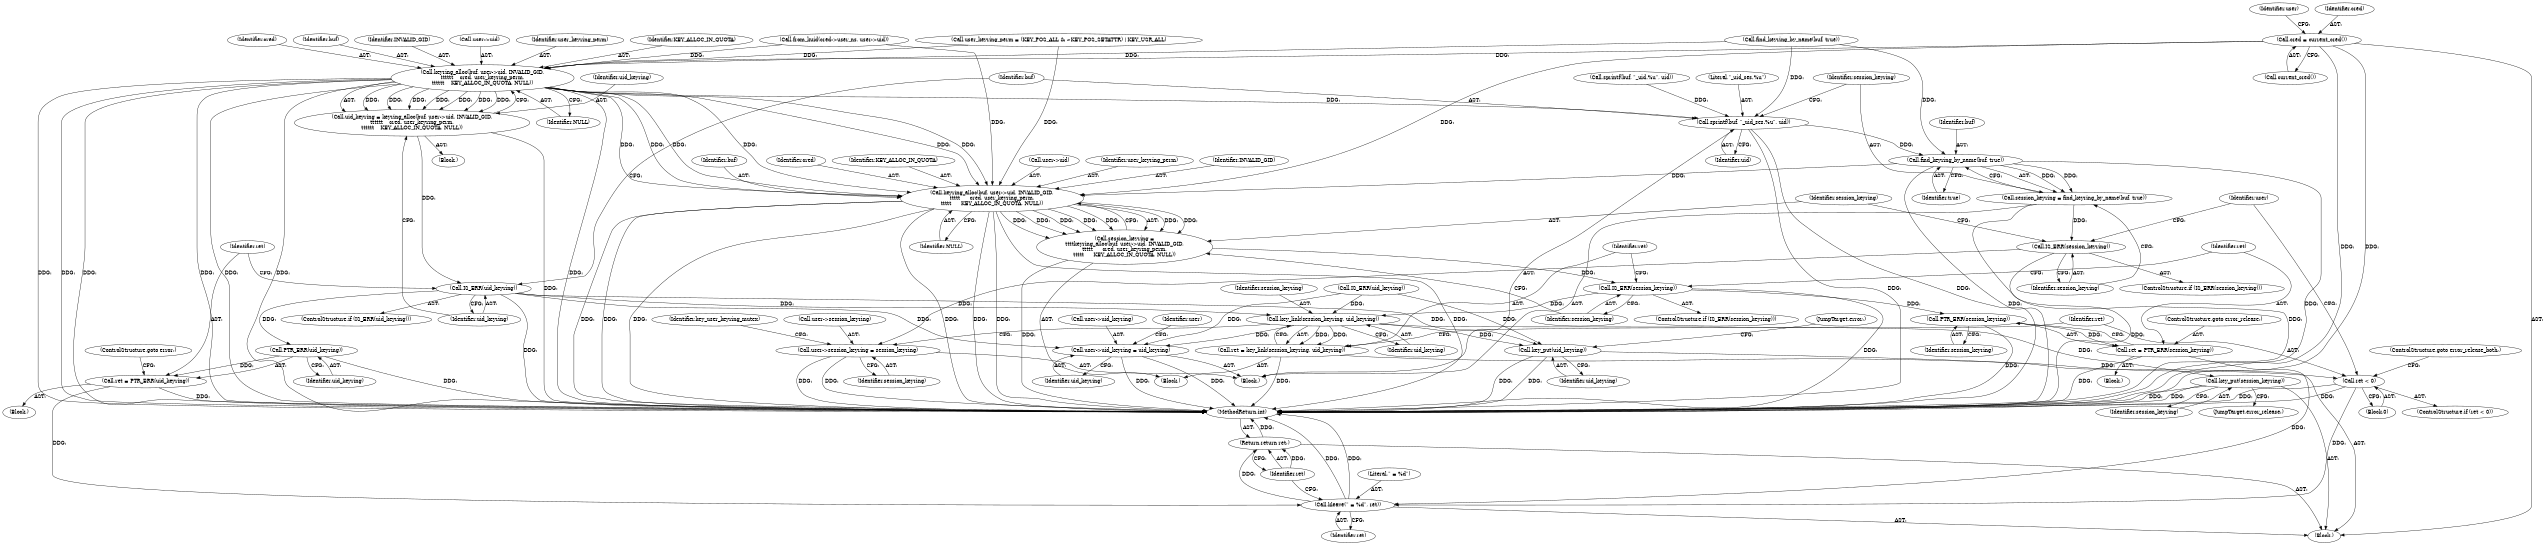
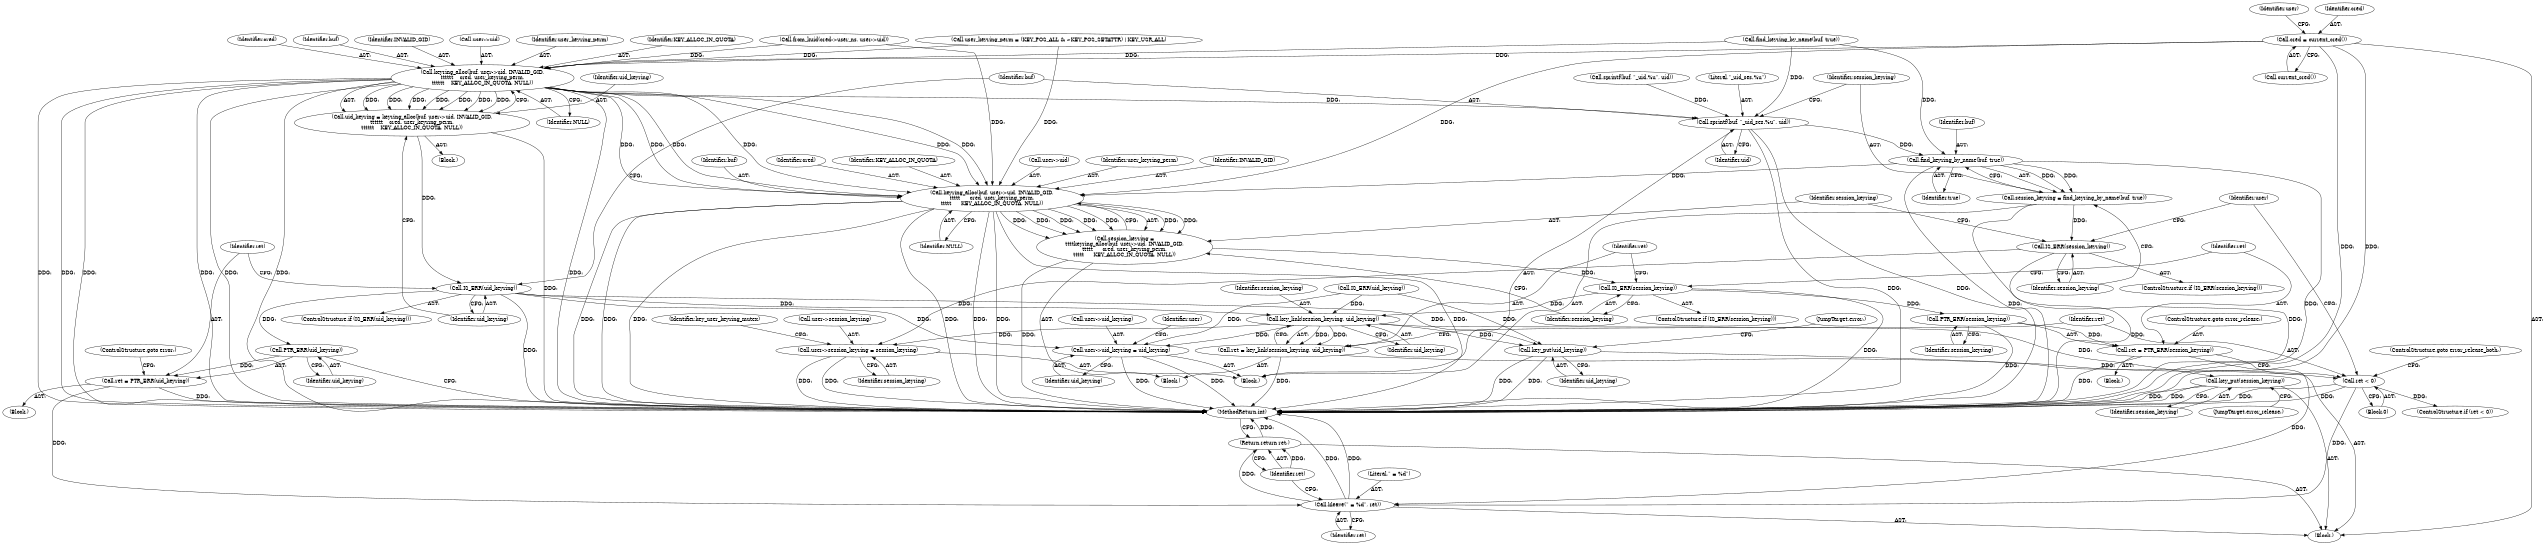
(2078, 329) -> (2254, 367)
(1006, 335) -> (1006, 335)
(451, 382) -> (451, 382)
(2256, 395) -> (2280, 398)
(2421, 397) -> (2421, 397)
(1250, 428) -> (1250, 428)
